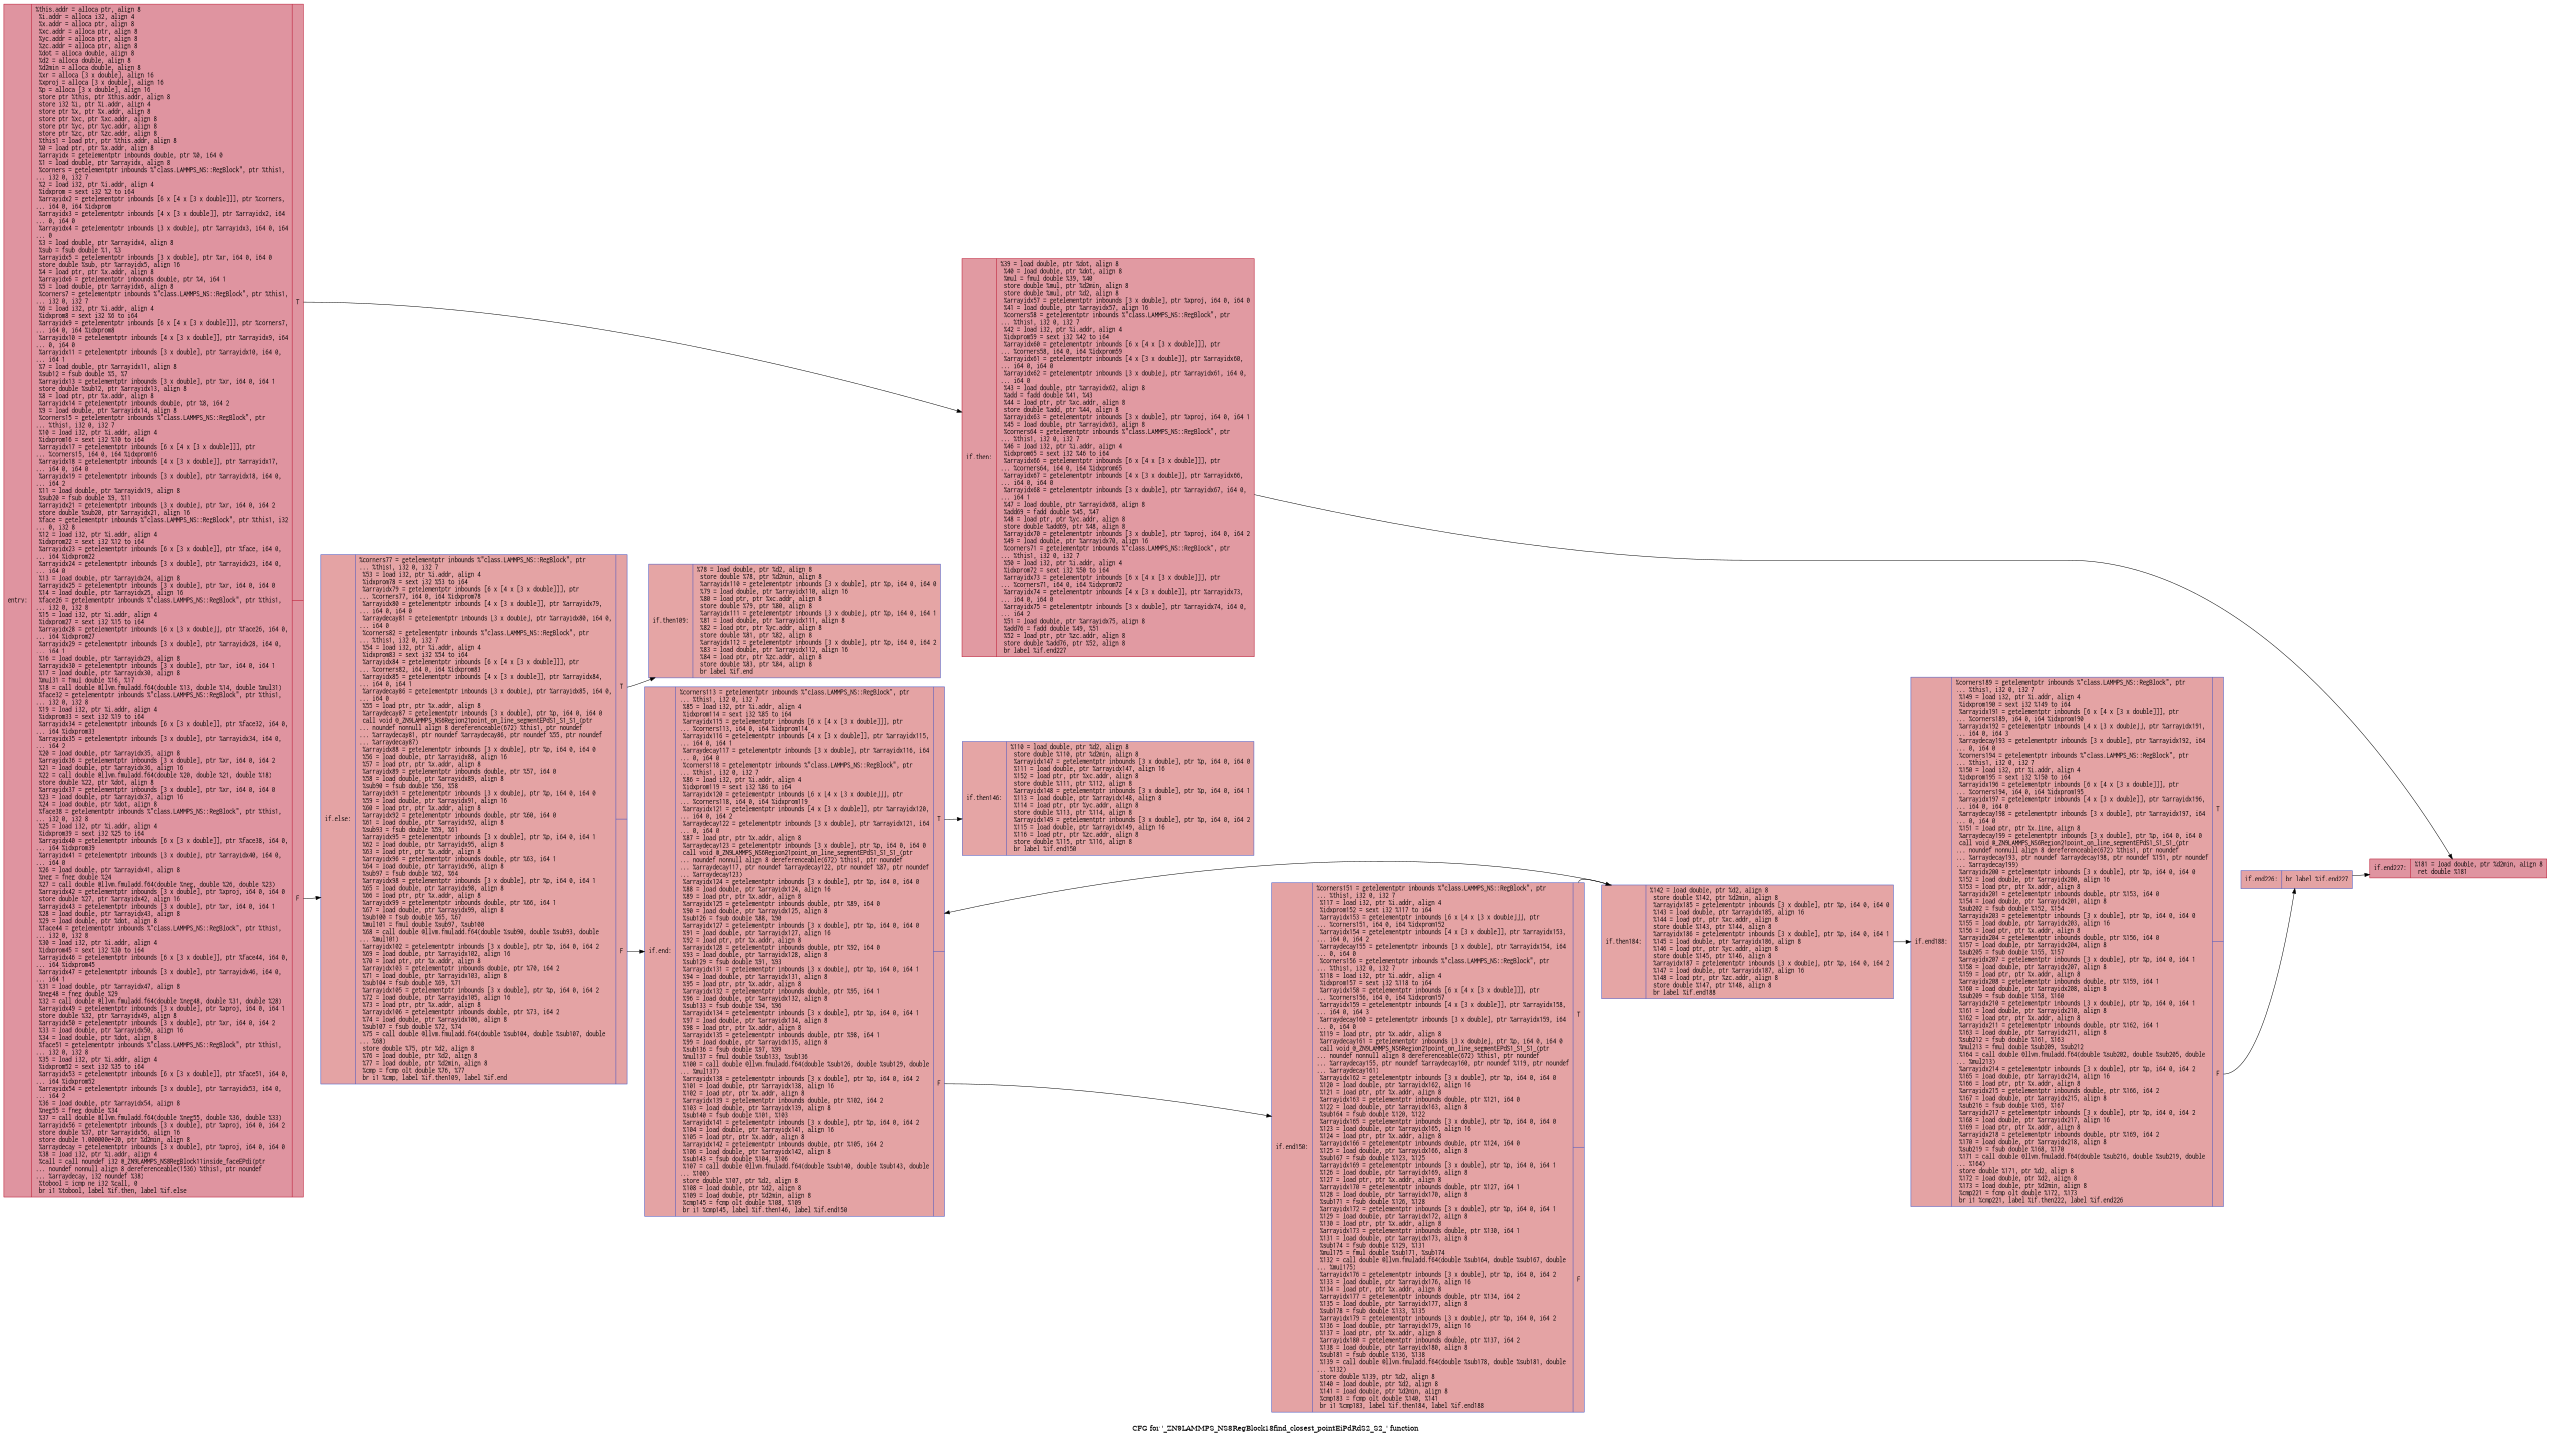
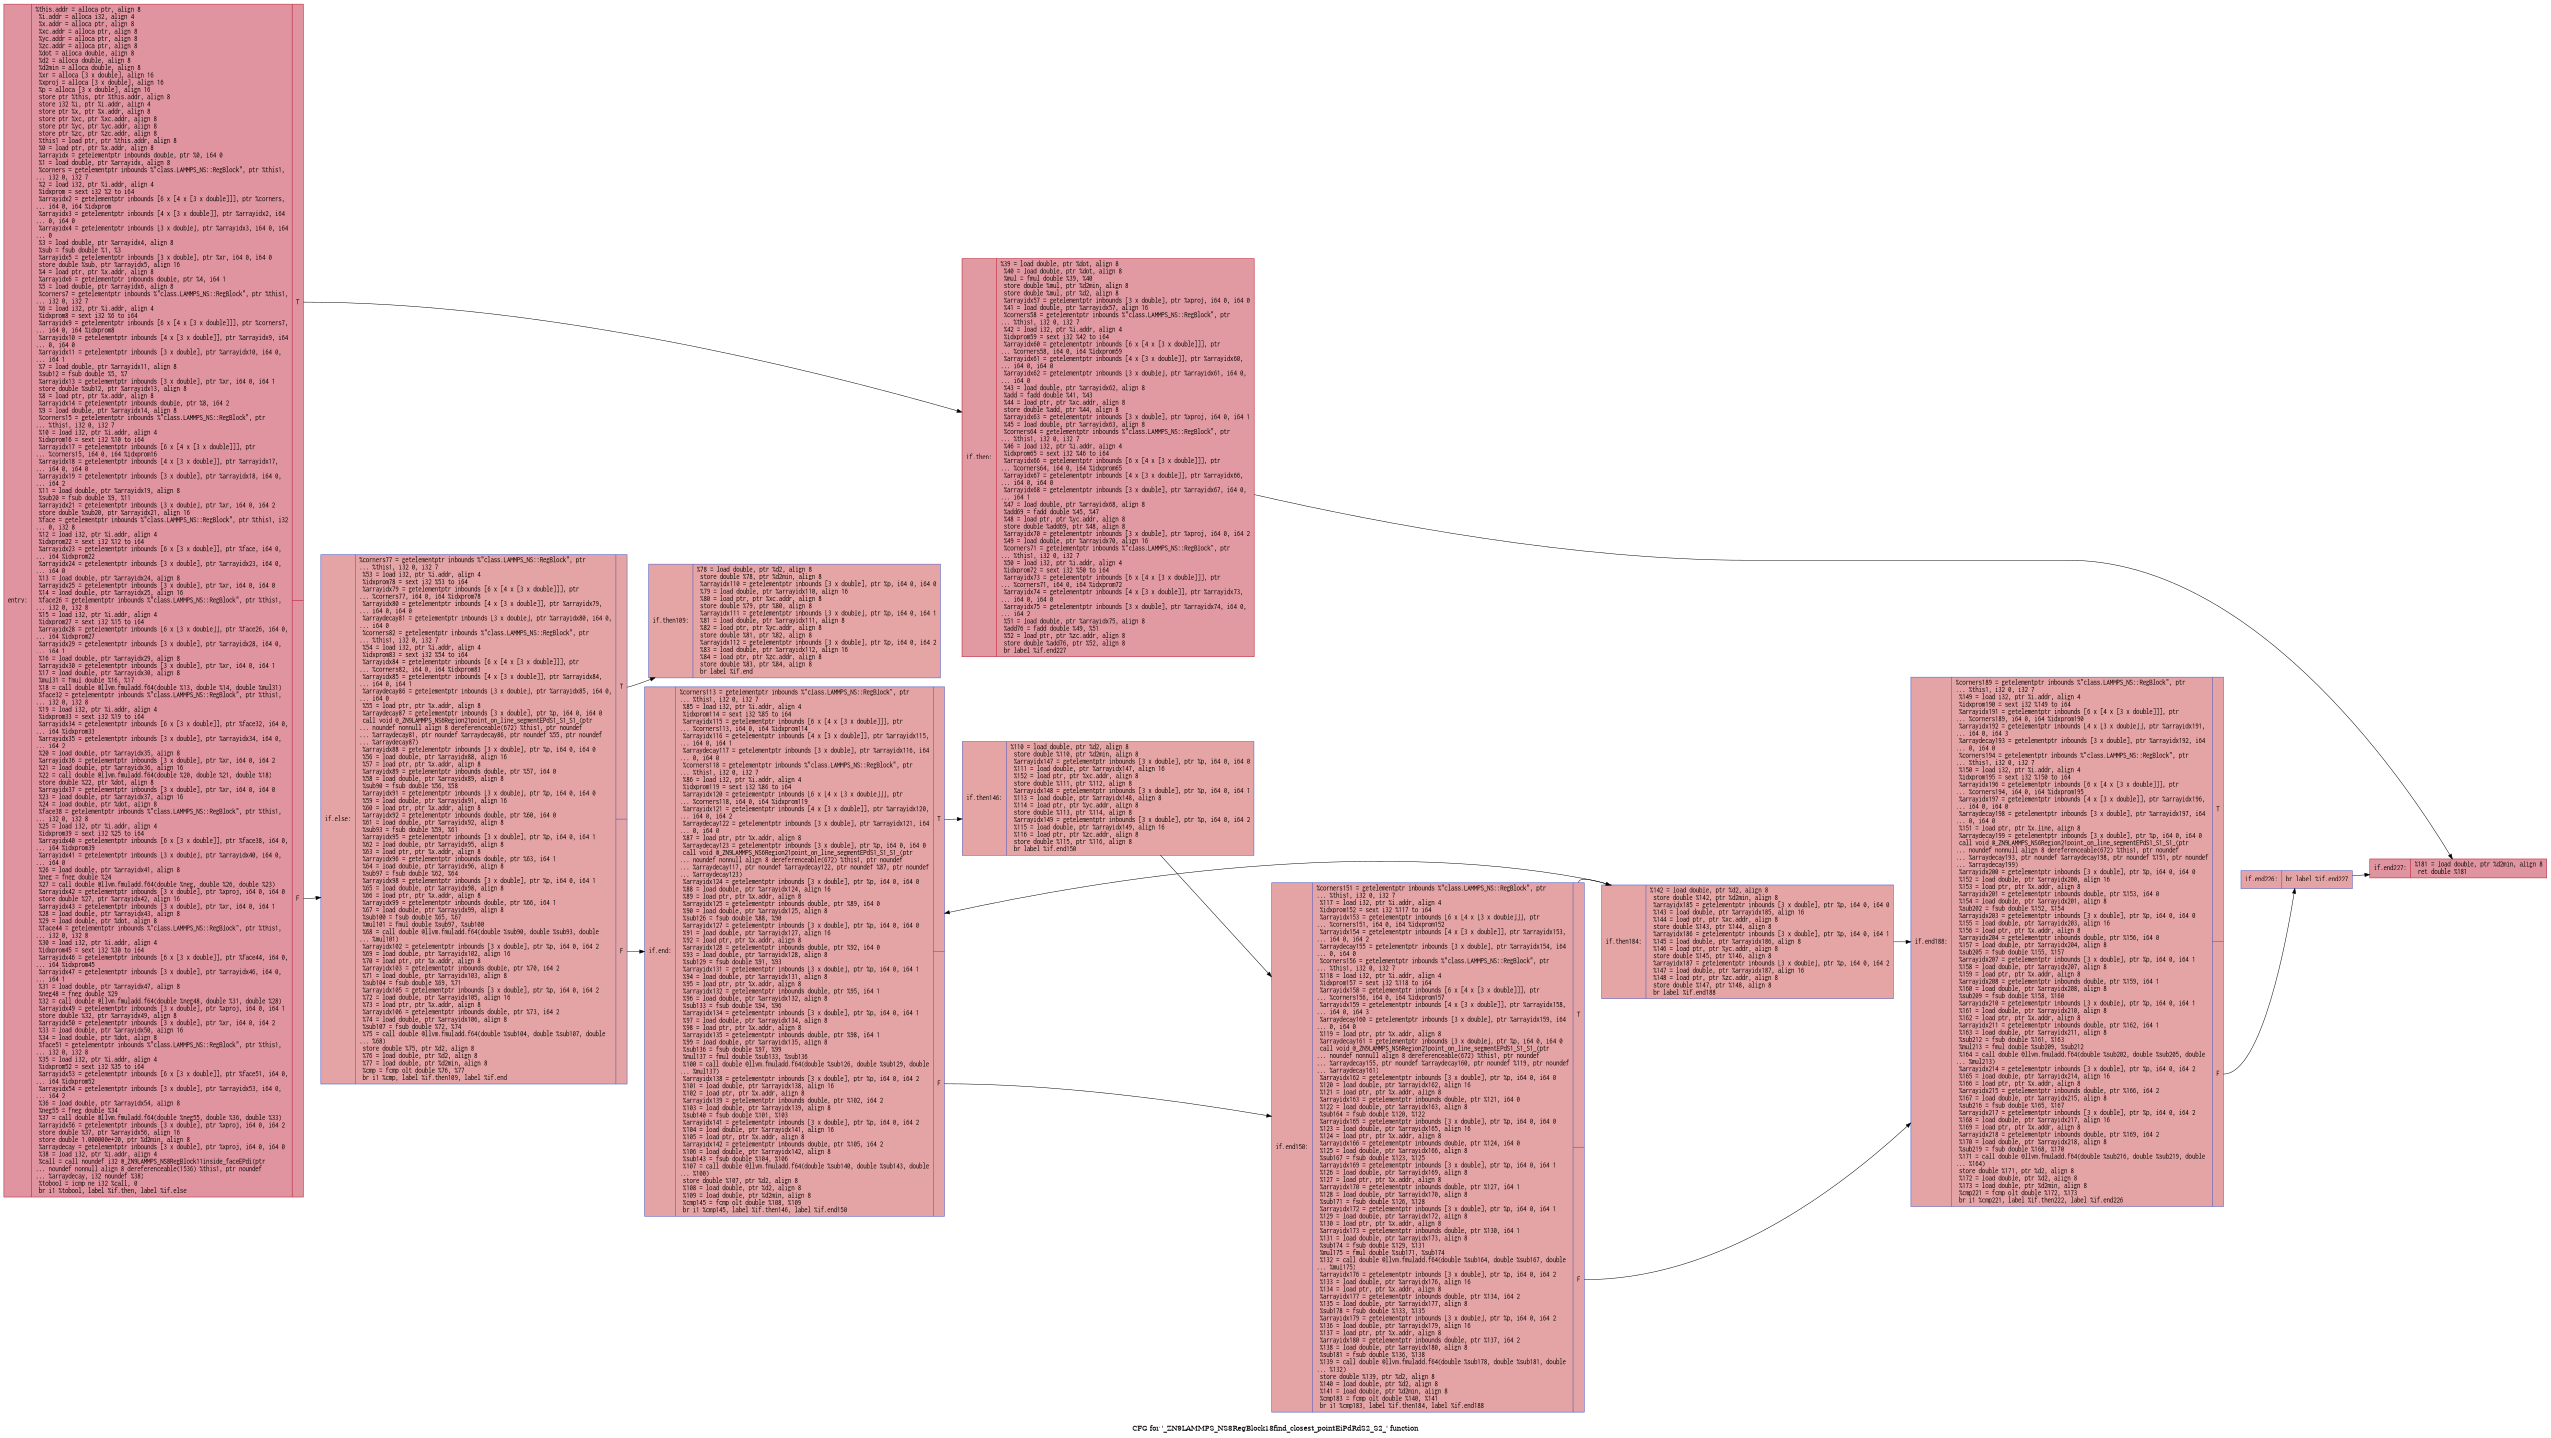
none -> (1214, 914)
none -> (1759, 1233)
